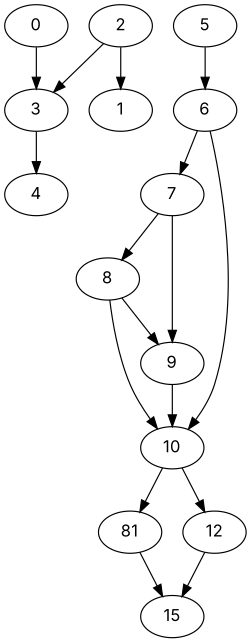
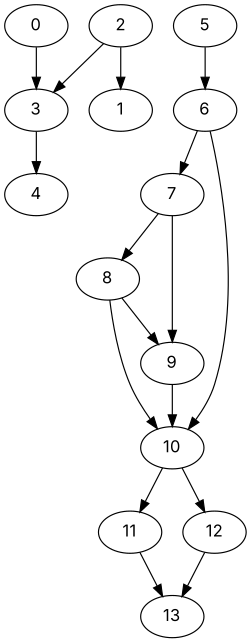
(130, 532) -> (130, 532)
(172, 617) -> (172, 617)
